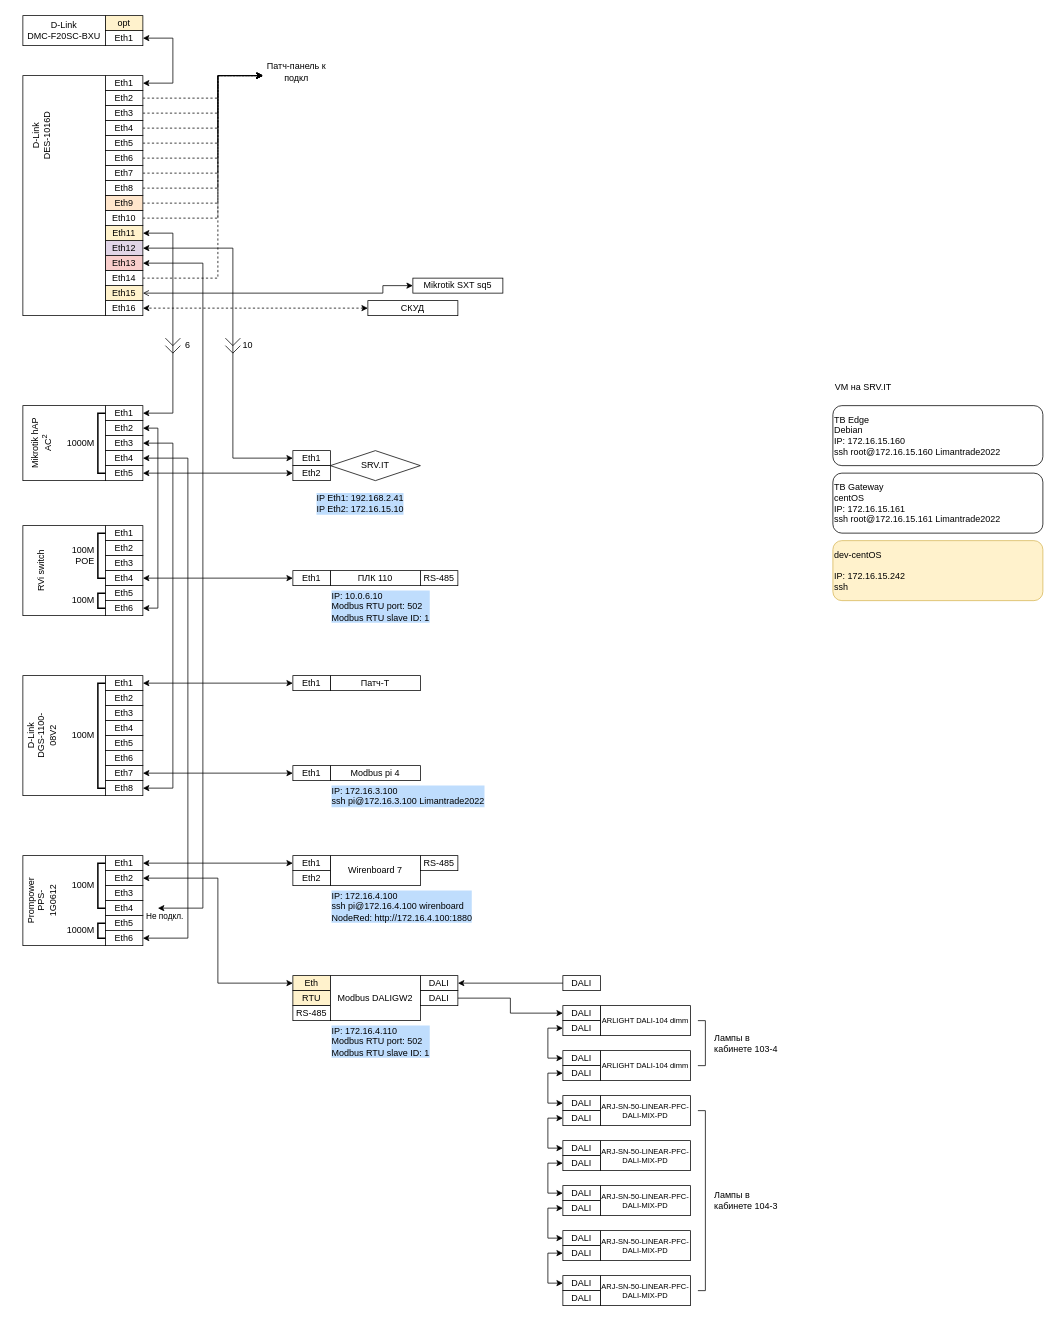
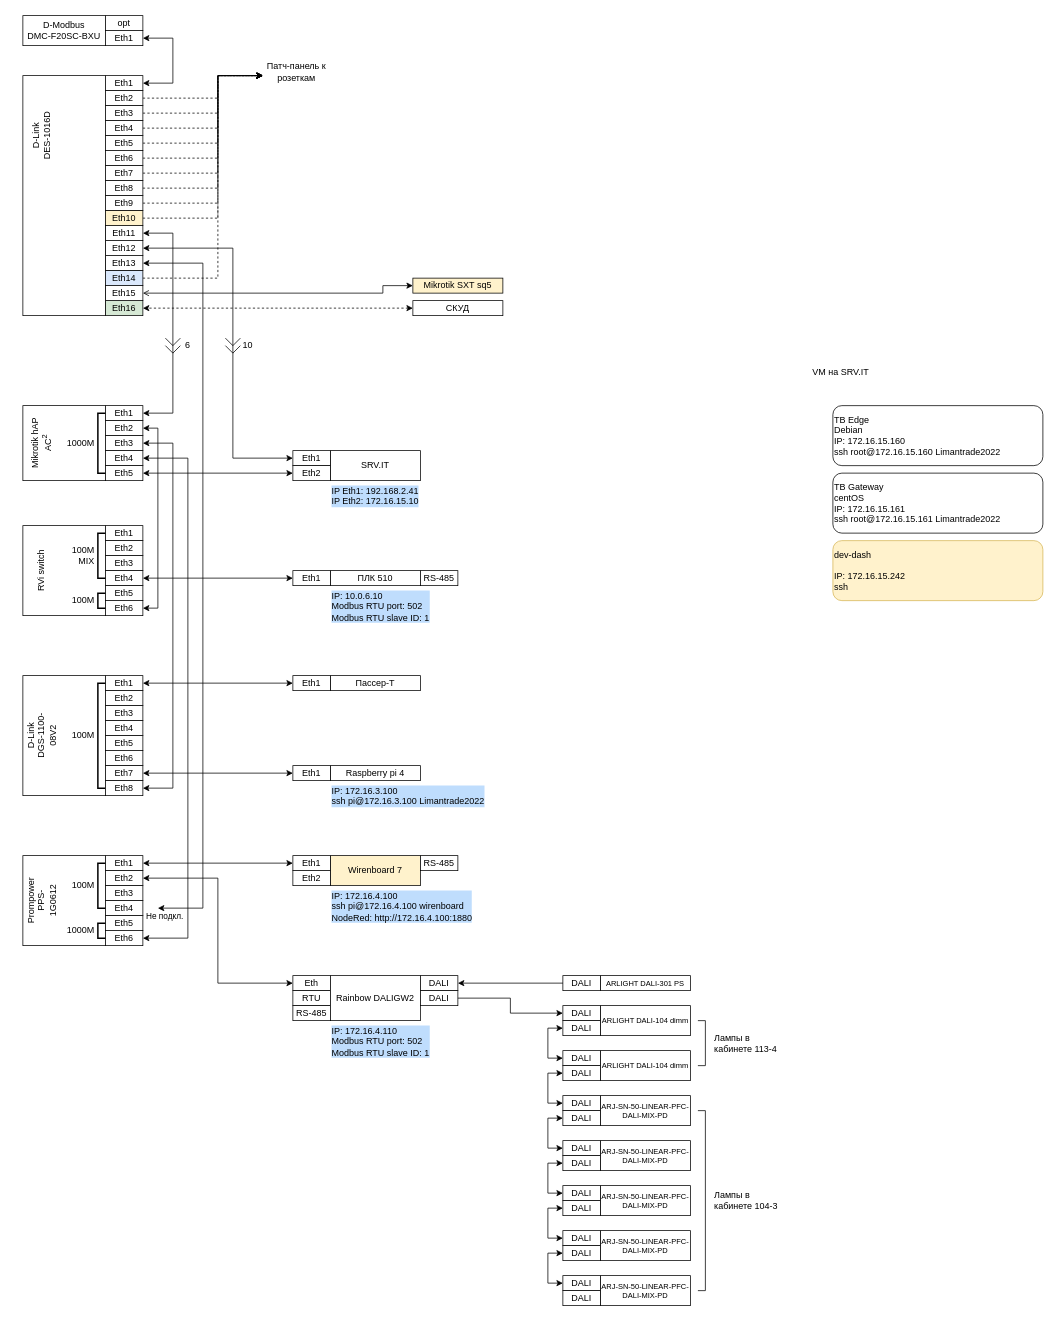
(124, 23) -> (124, 23)
(64, 30) -> (64, 30)
(297, 72) -> (297, 72)
(124, 203) -> (124, 203)
(124, 218) -> (124, 218)
(124, 233) -> (124, 233)
(124, 248) -> (124, 248)
(124, 263) -> (124, 263)
(124, 278) -> (124, 278)
(458, 285) -> (458, 285)
(124, 293) -> (124, 293)
(124, 308) -> (124, 308)
(413, 308) -> (458, 308)
(879, 387) -> (856, 372)
(375, 465) -> (375, 465)
(368, 503) -> (383, 495)
(95, 555) -> (95, 555)
(871, 570) -> (871, 570)
(375, 578) -> (375, 578)
(375, 683) -> (375, 683)
(375, 773) -> (375, 773)
(375, 870) -> (375, 870)
(312, 983) -> (312, 983)
none -> (645, 983)
(312, 998) -> (312, 998)
(375, 998) -> (375, 998)
(751, 1043) -> (751, 1043)
